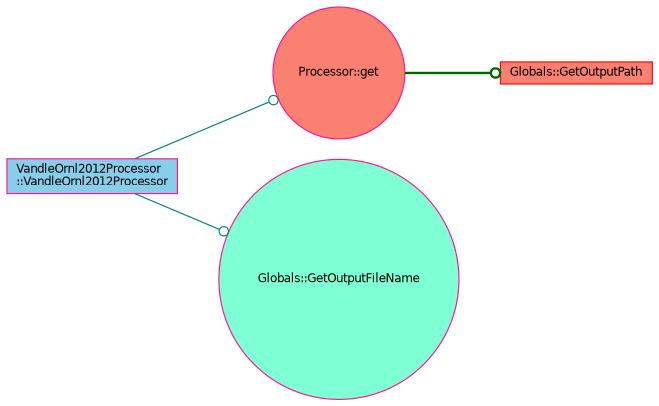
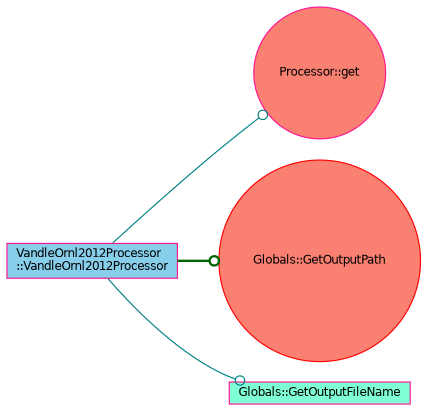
(448, 73) -> (194, 261)
(576, 73) -> (320, 261)
(339, 279) -> (320, 393)
